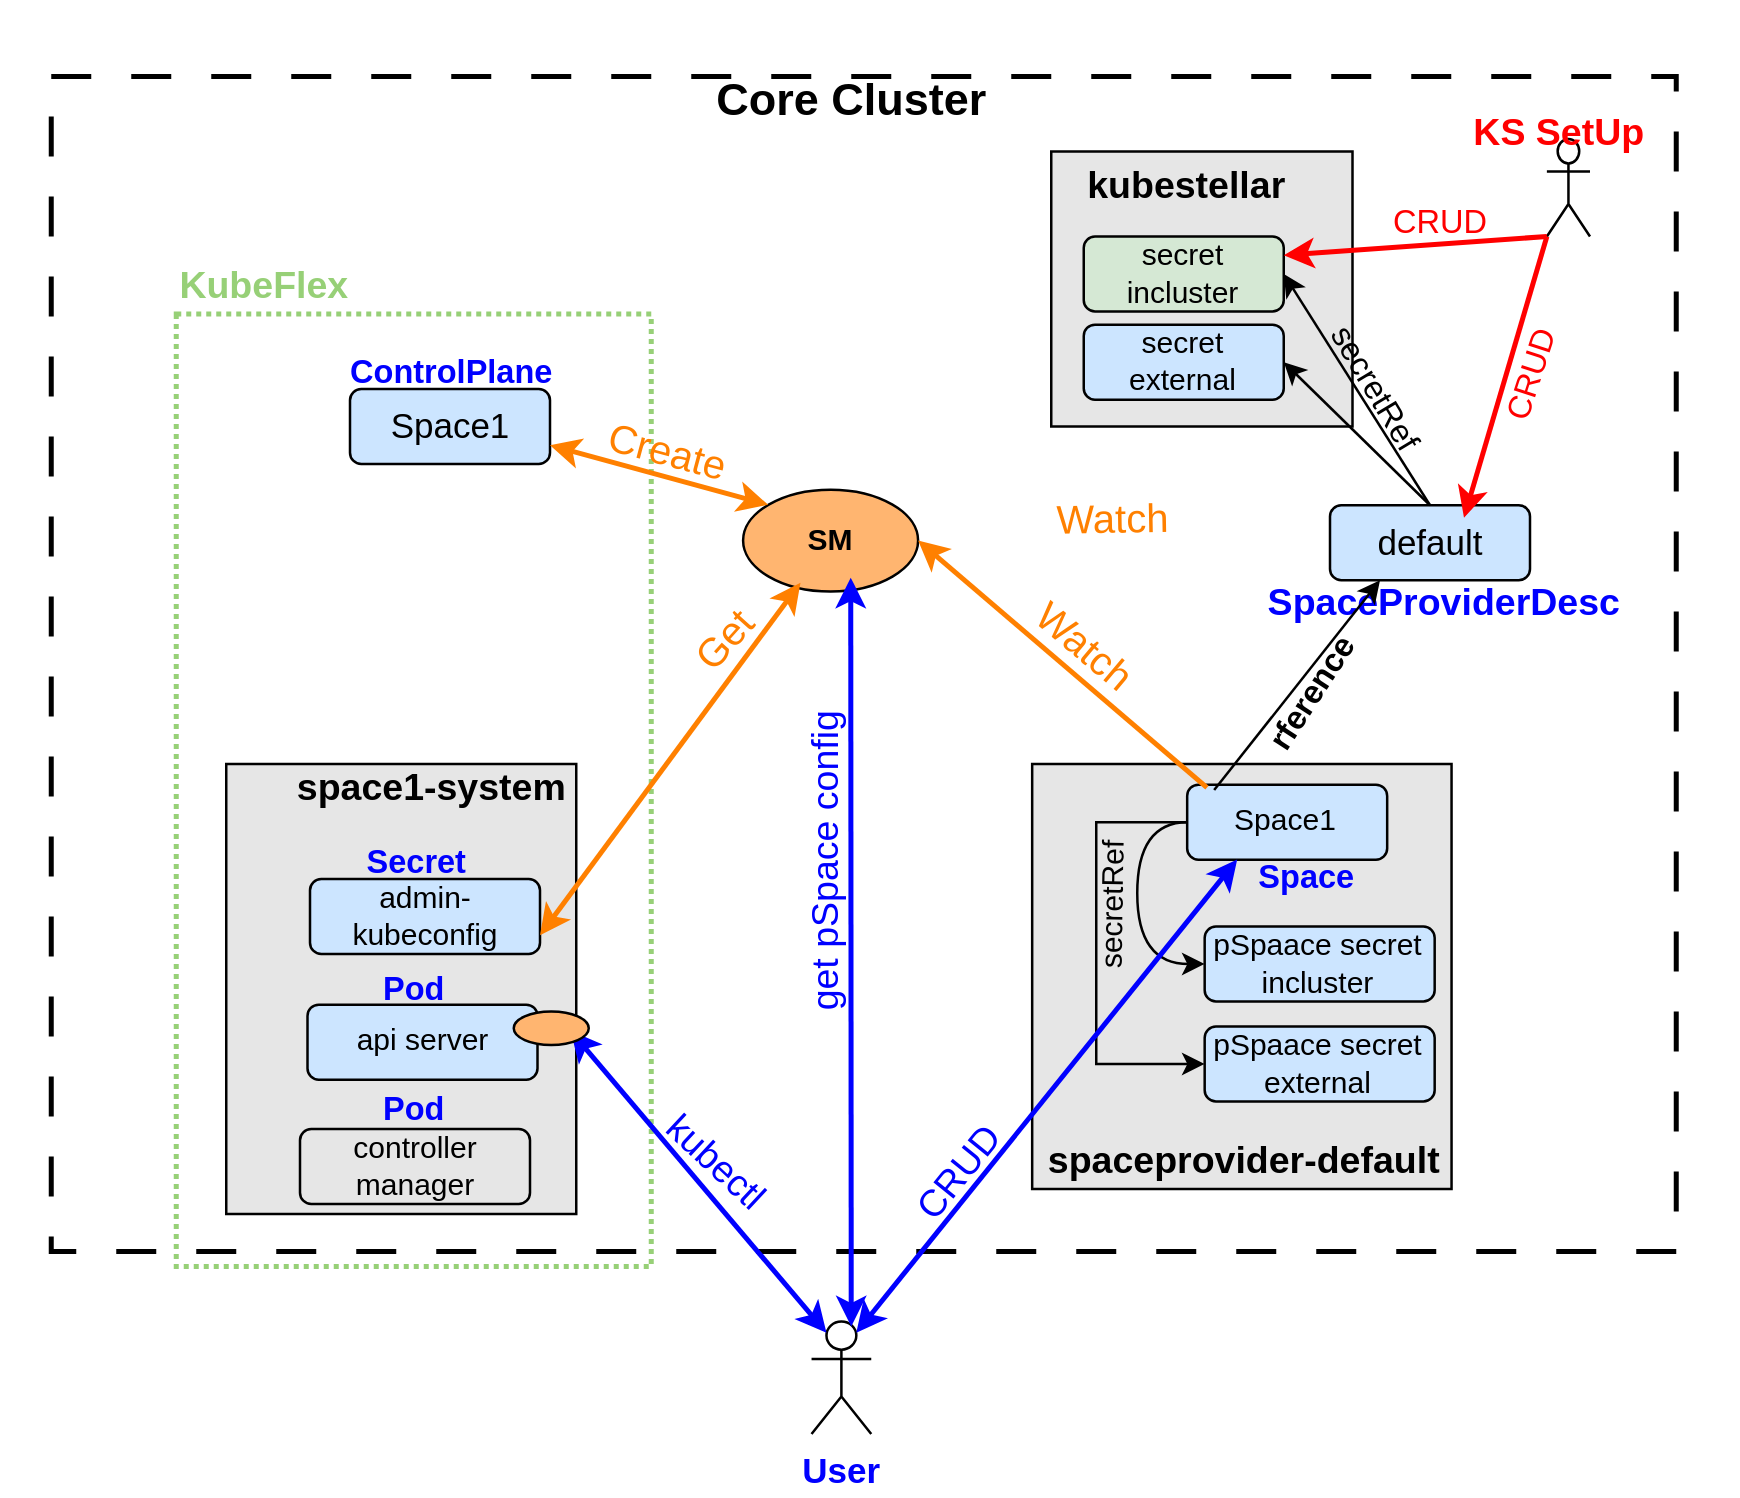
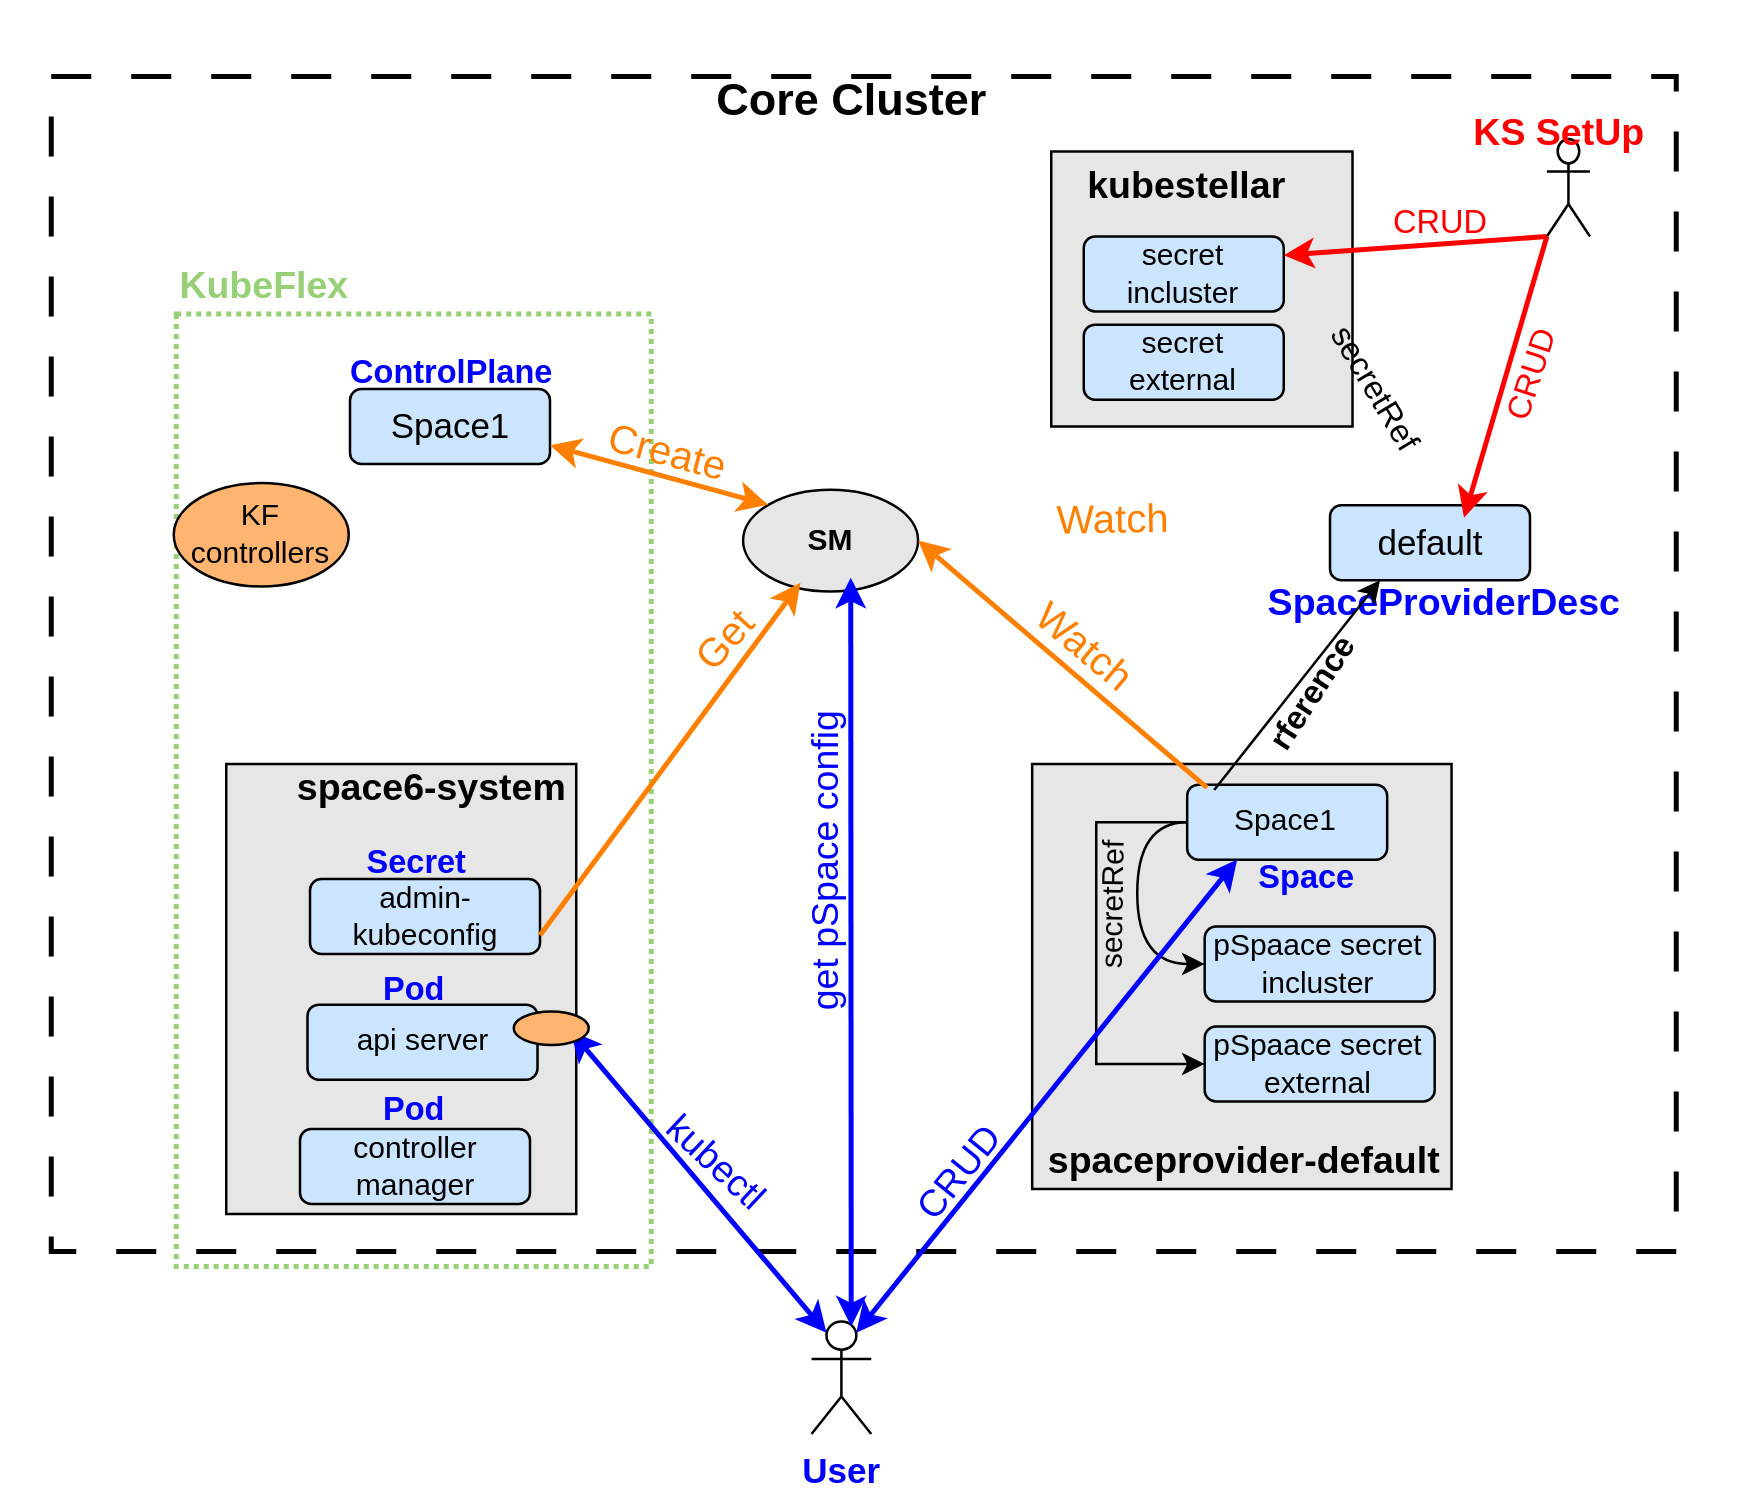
(1184, 274) -> (1184, 274)
(1356, 388) -> none
(1356, 433) -> none
none -> (261, 535)
(831, 540) -> (831, 540)
(433, 786) -> (433, 786)
(553, 917) -> (548, 925)
(415, 1166) -> (415, 1166)
